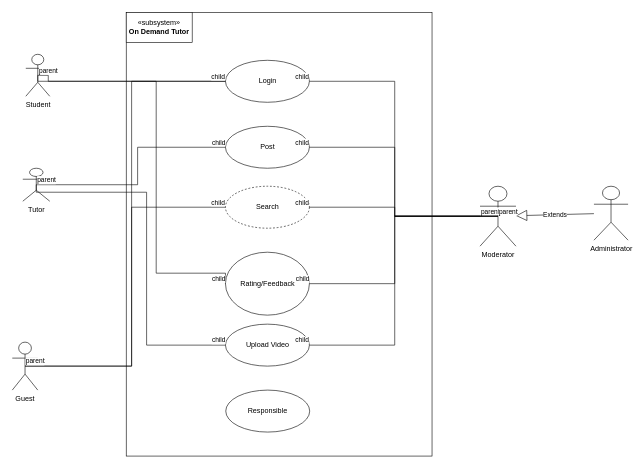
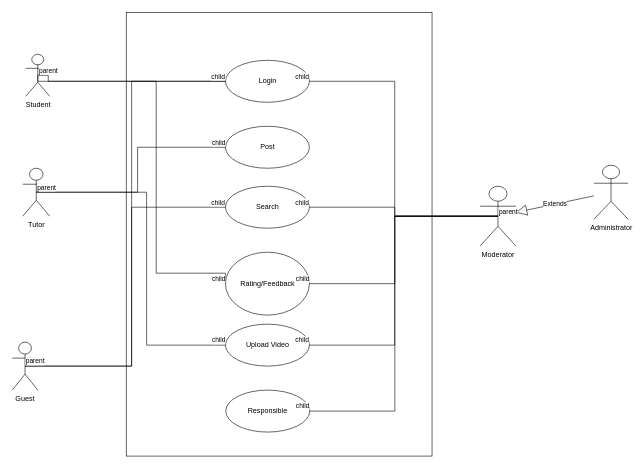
(159, 27) -> none
(351, 147) -> none
(36, 185) -> (36, 192)
(268, 207) -> (268, 207)
(611, 213) -> (611, 192)
none -> (385, 411)
